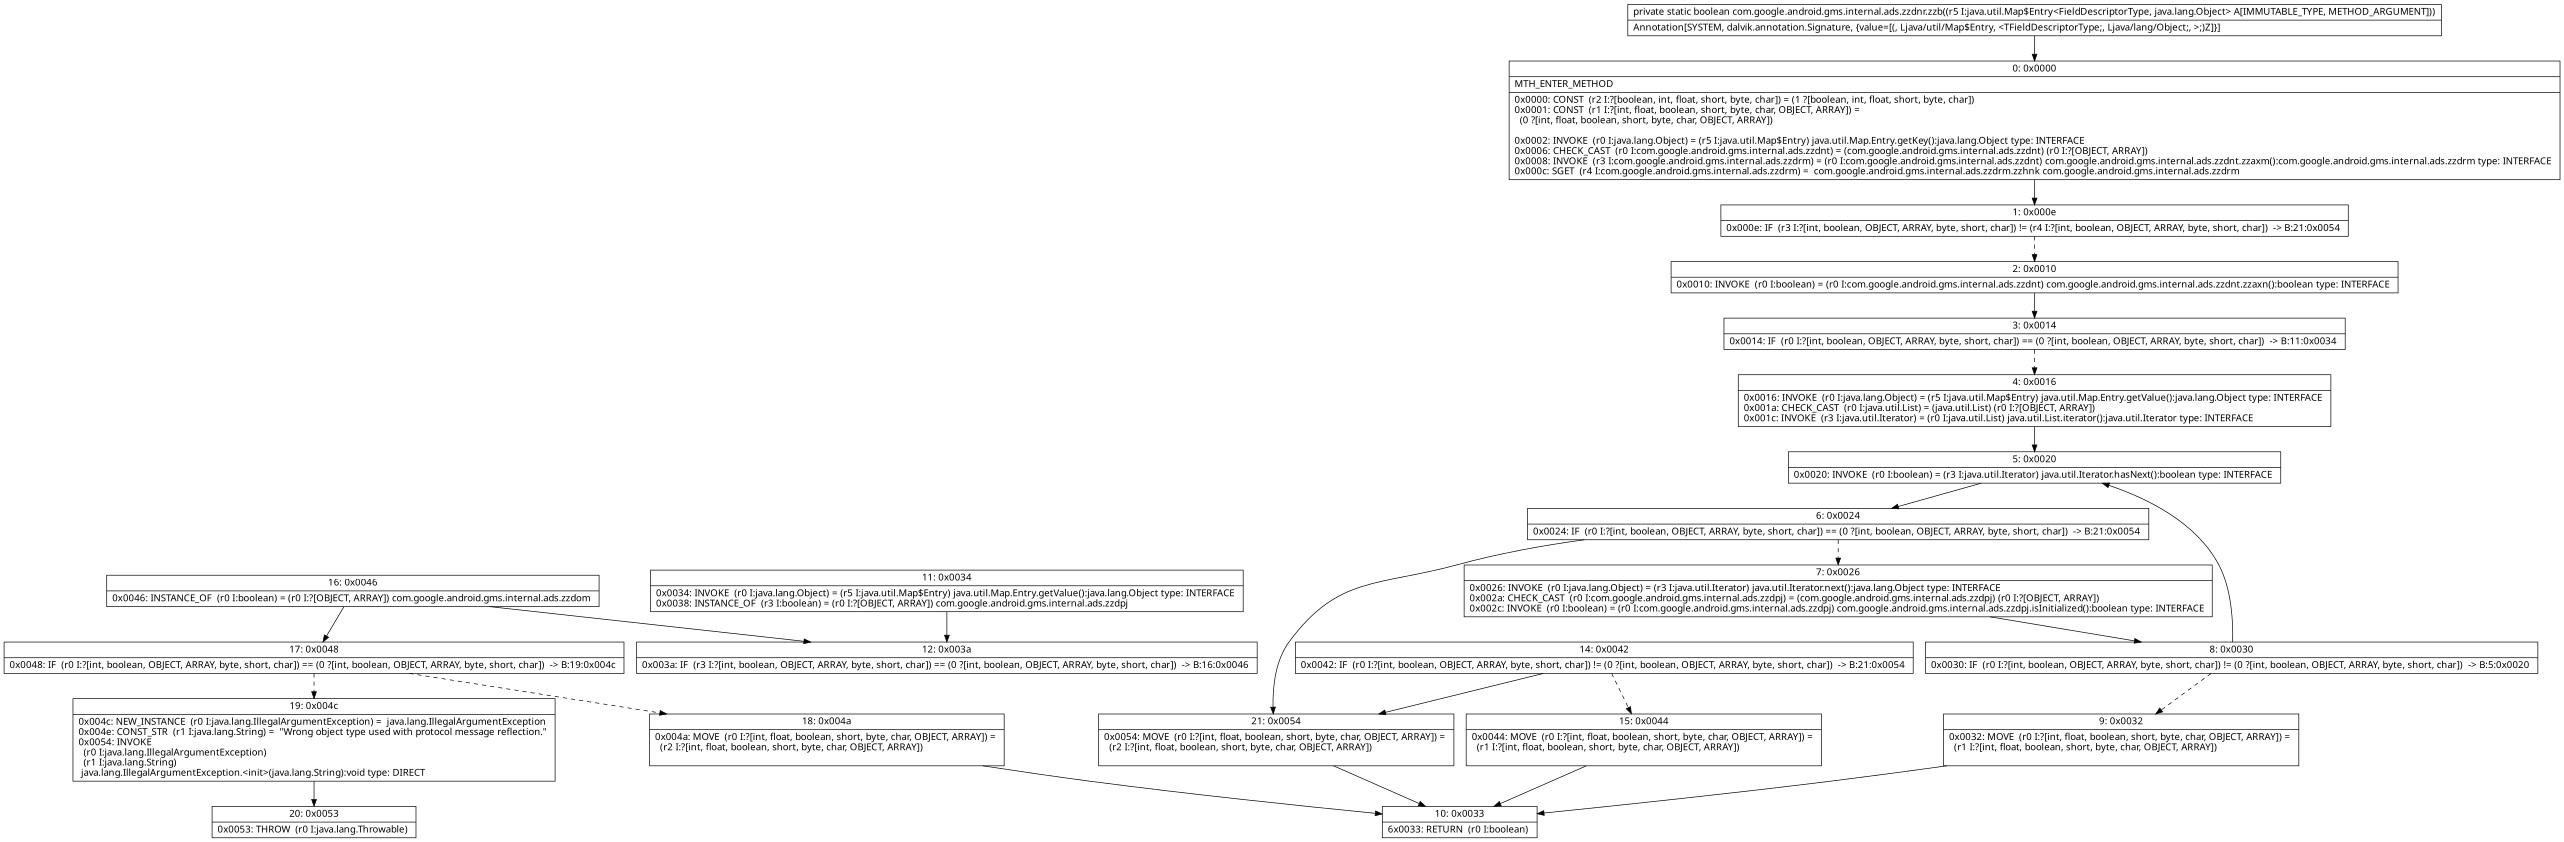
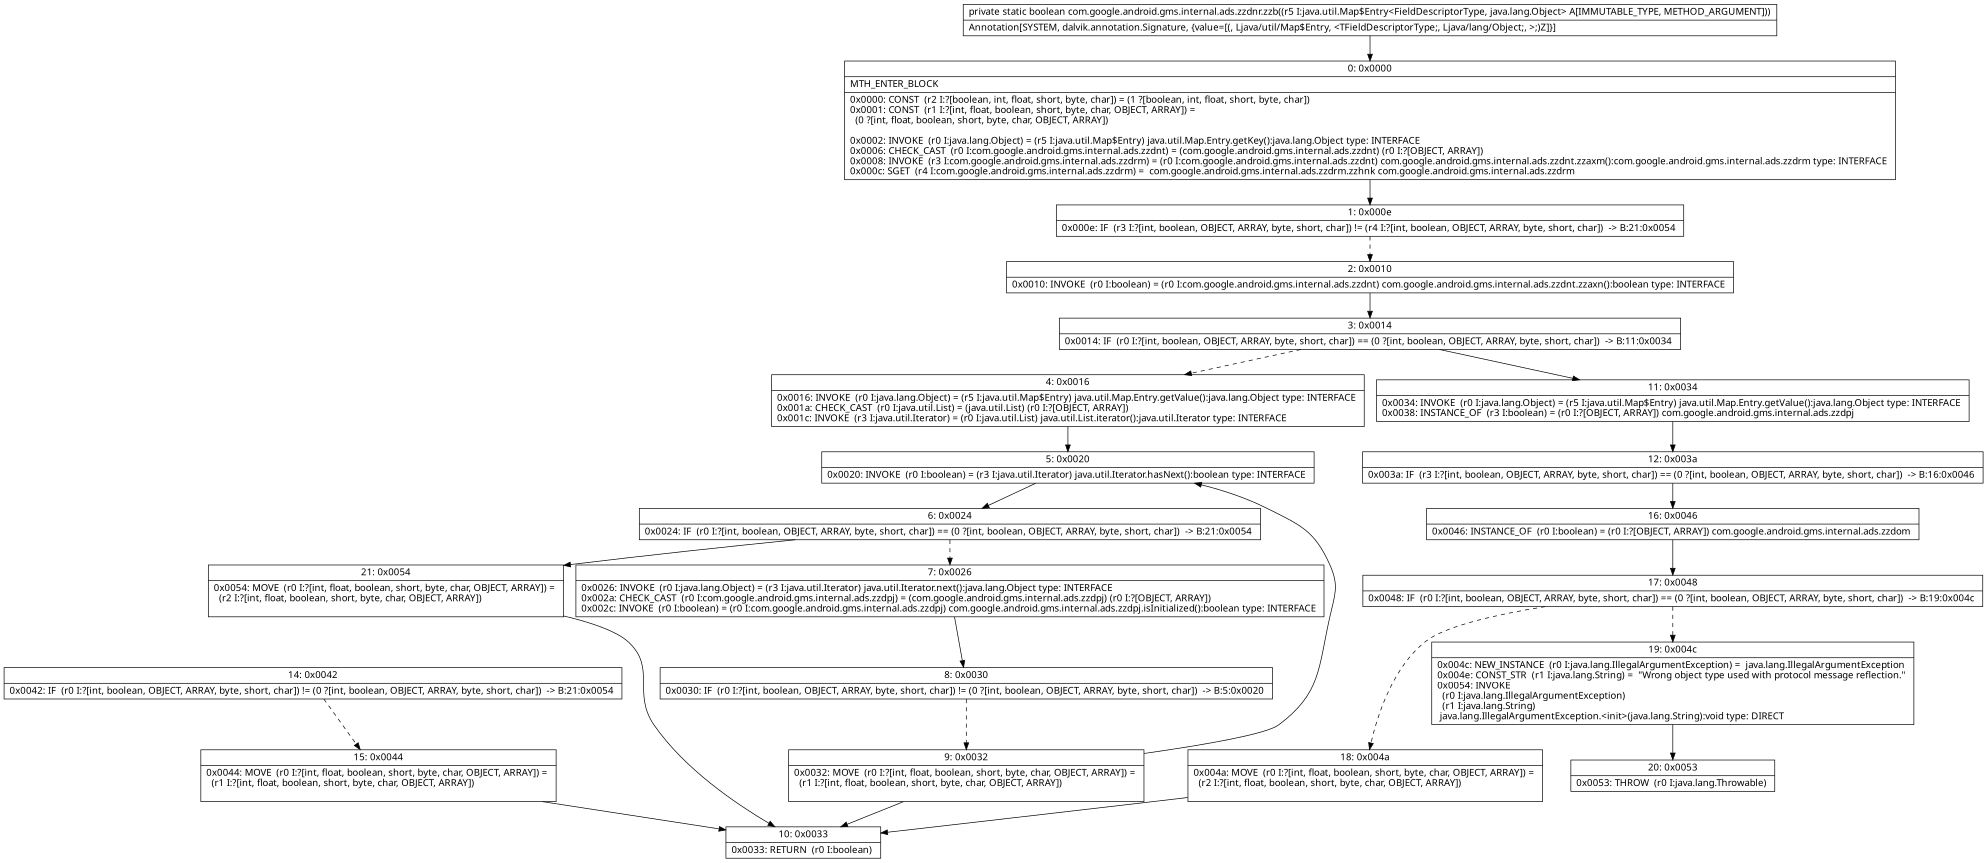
(1564, 84) -> (894, 84)
none -> (1506, 364)
(2201, 541) -> (1325, 642)
(647, 624) -> (1673, 492)
(1464, 693) -> none
(1460, 830) -> (803, 850)
